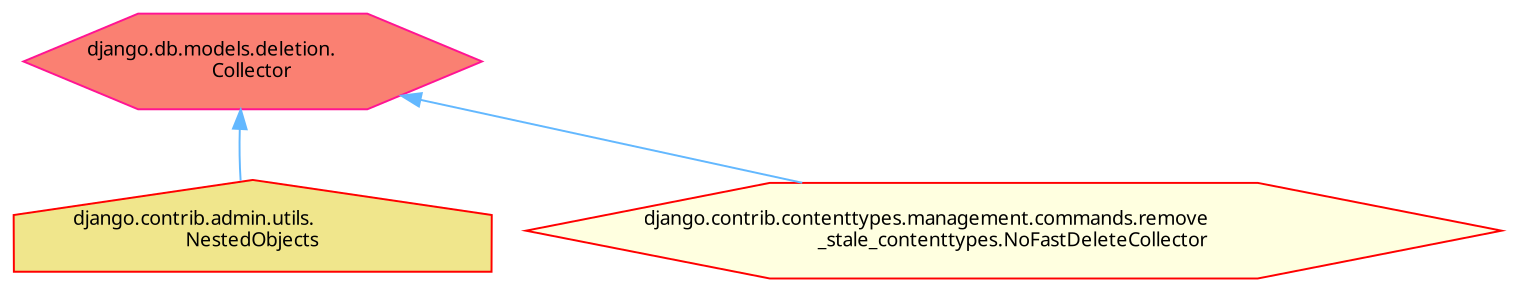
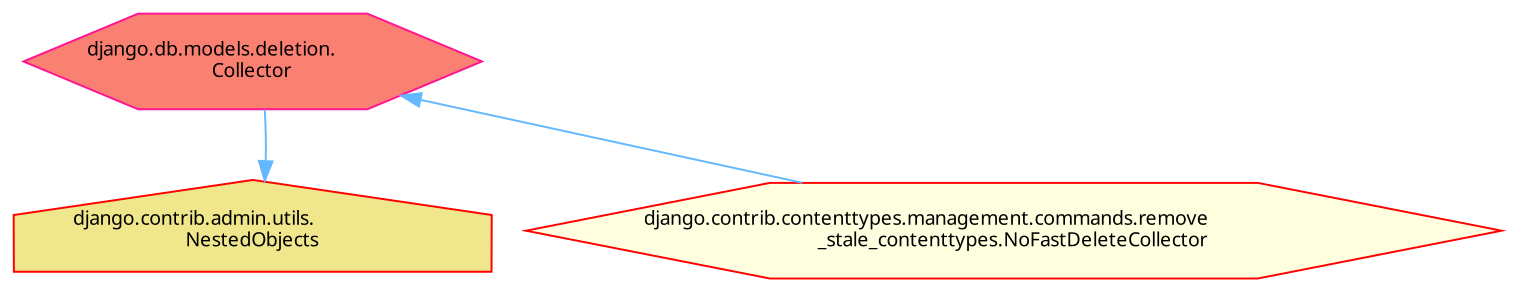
(240, 155) -> (266, 135)
